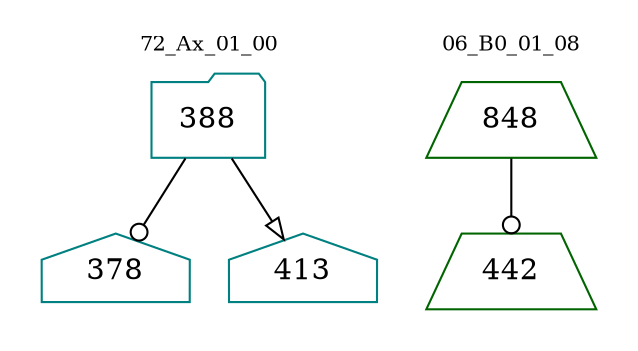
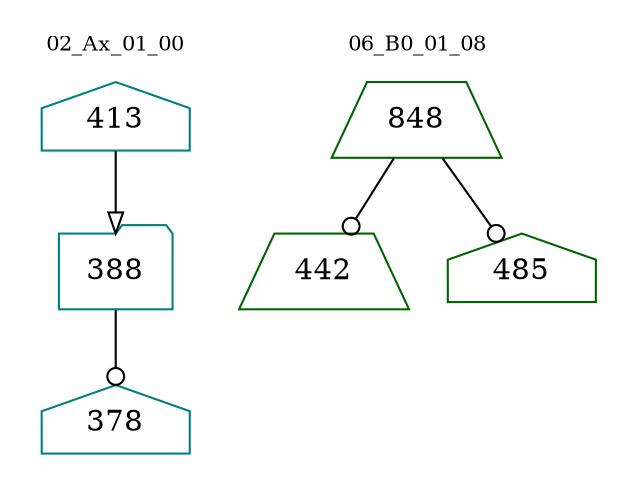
(209, 45) -> (116, 45)
(252, 190) -> (116, 182)
none -> (522, 271)
